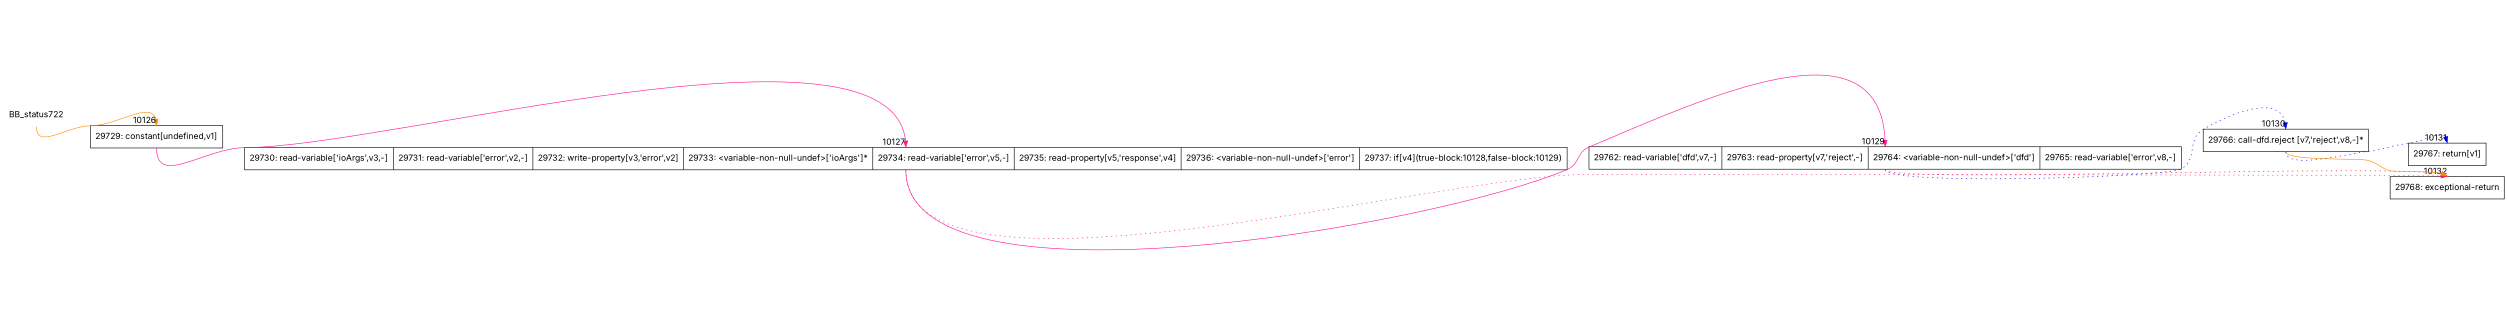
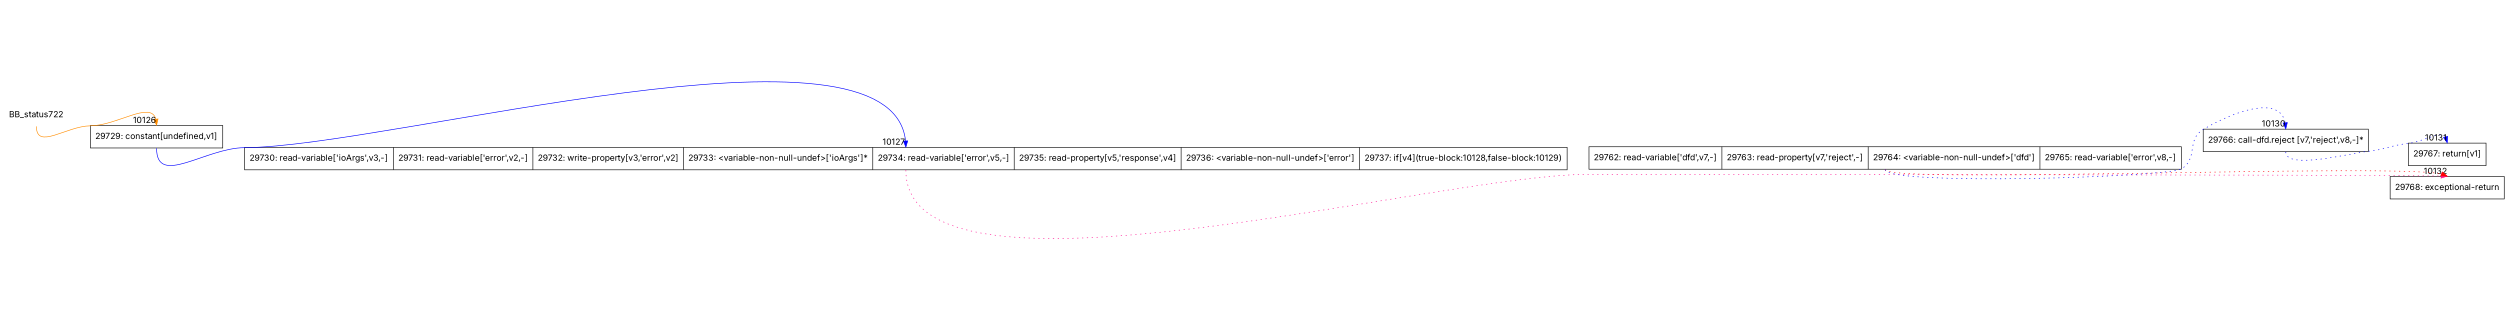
(535, 106) -> (535, 106)
(2364, 160) -> none
(1411, 213) -> none
